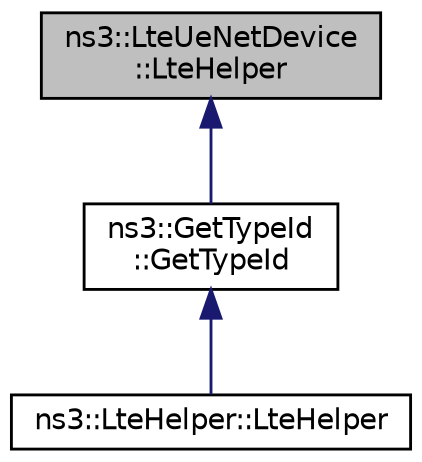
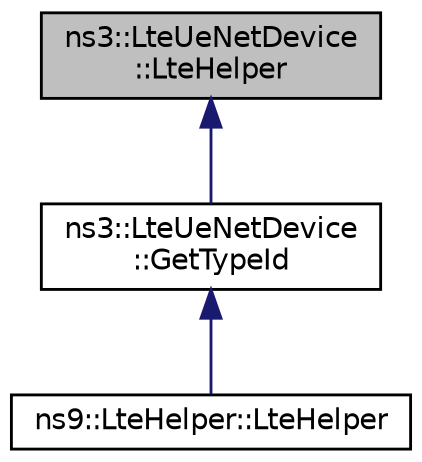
(211, 247) -> (211, 247)
(211, 422) -> (211, 422)
